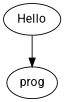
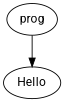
(32, 47) -> (32, 47)
